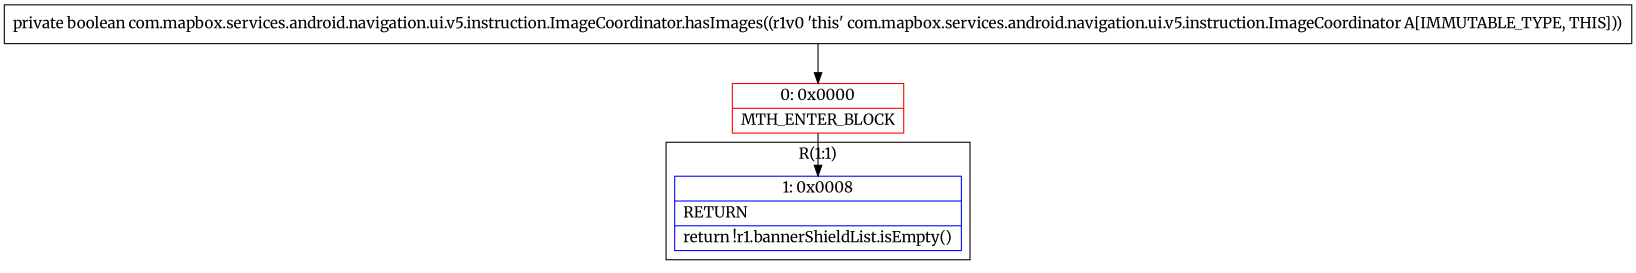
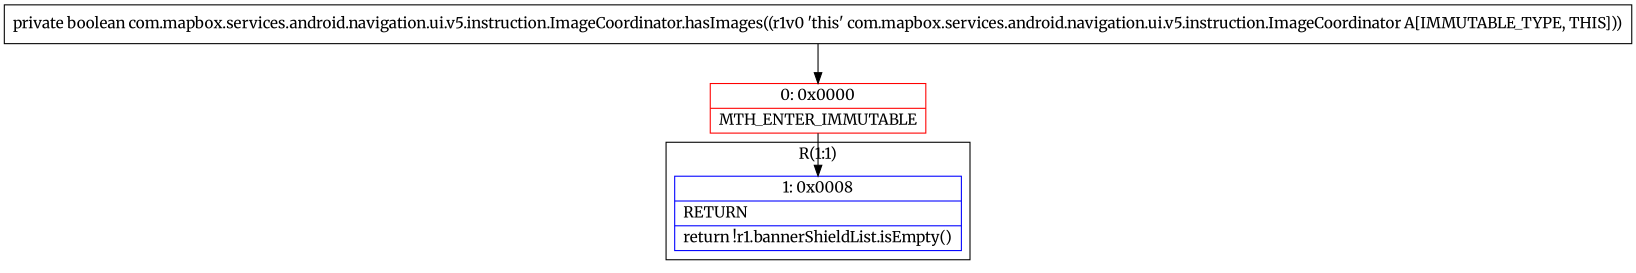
(818, 120) -> (818, 120)
